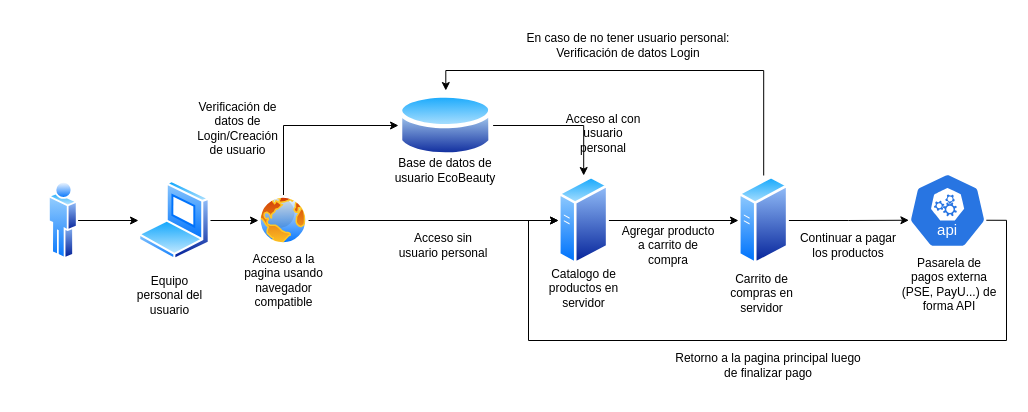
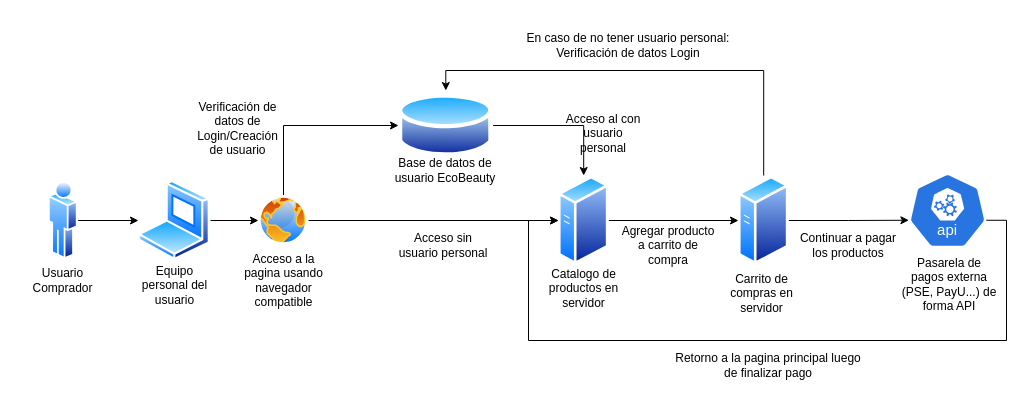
none -> (63, 281)
(170, 296) -> (175, 286)
